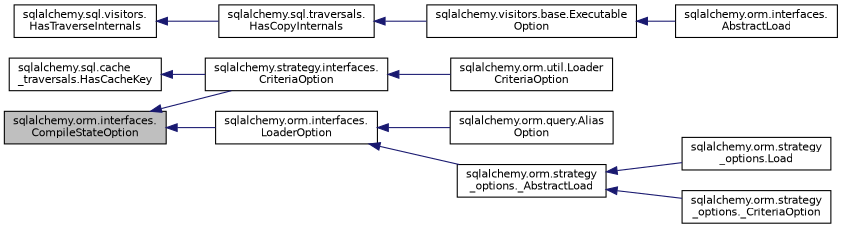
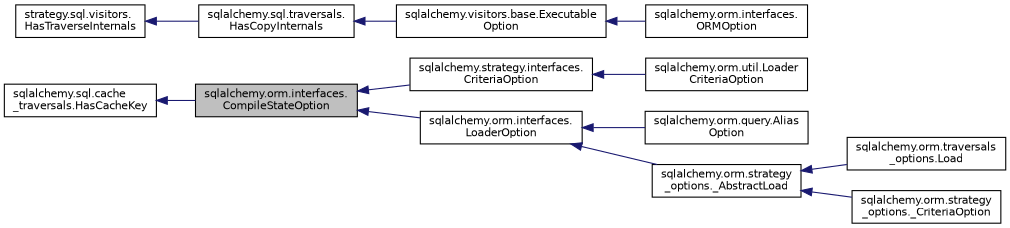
(85, 21) -> (80, 21)
(756, 21) -> (727, 21)
(189, 74) -> (181, 100)
(756, 154) -> (926, 154)
